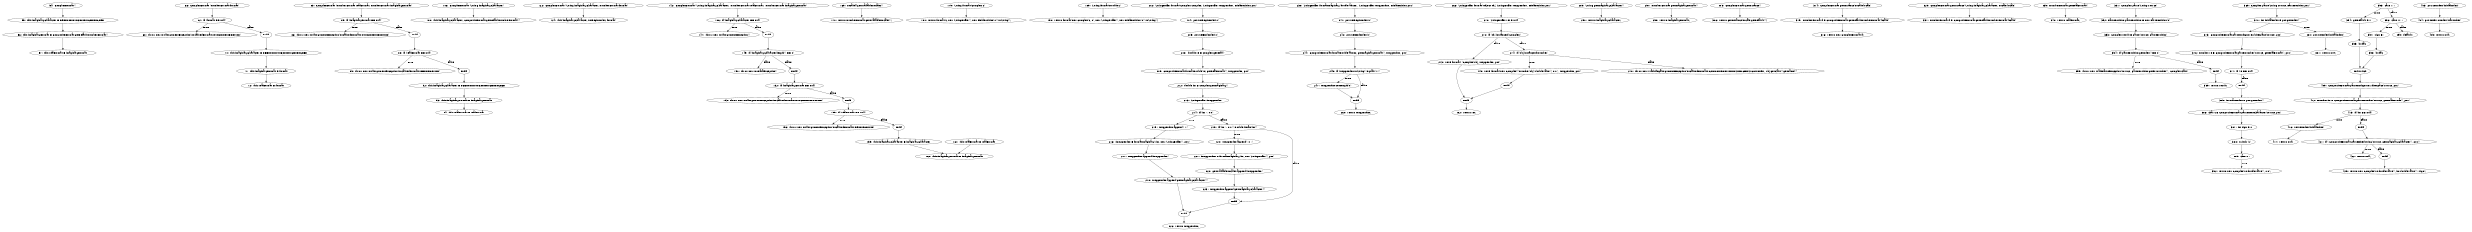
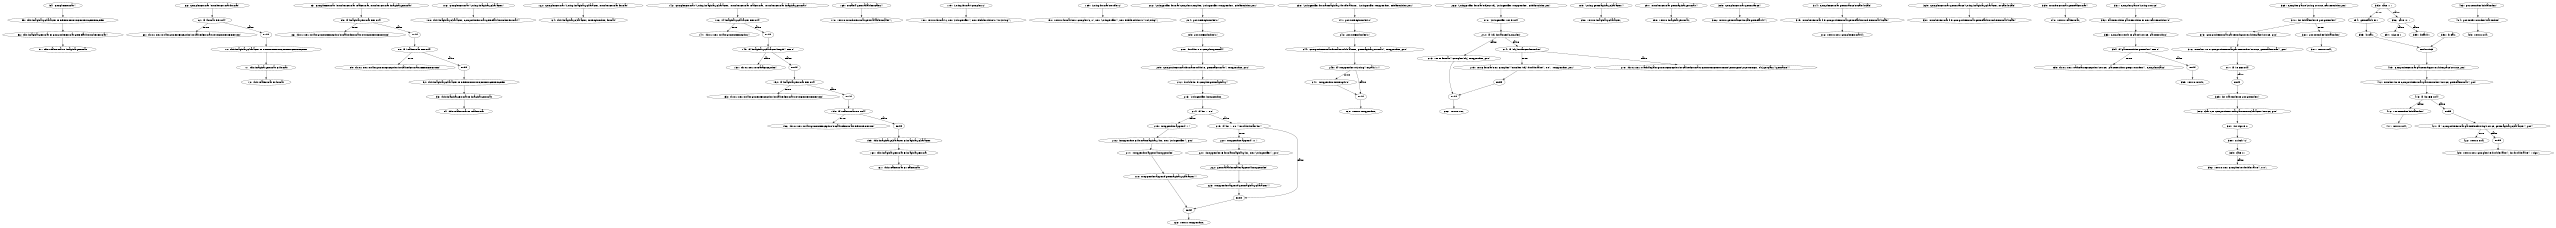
(2389, 27) -> (2401, 27)
(2376, 43) -> none
(1191, 120) -> (1193, 119)
(2339, 120) -> (2421, 104)
(965, 149) -> (899, 159)
(2244, 164) -> (2241, 160)
